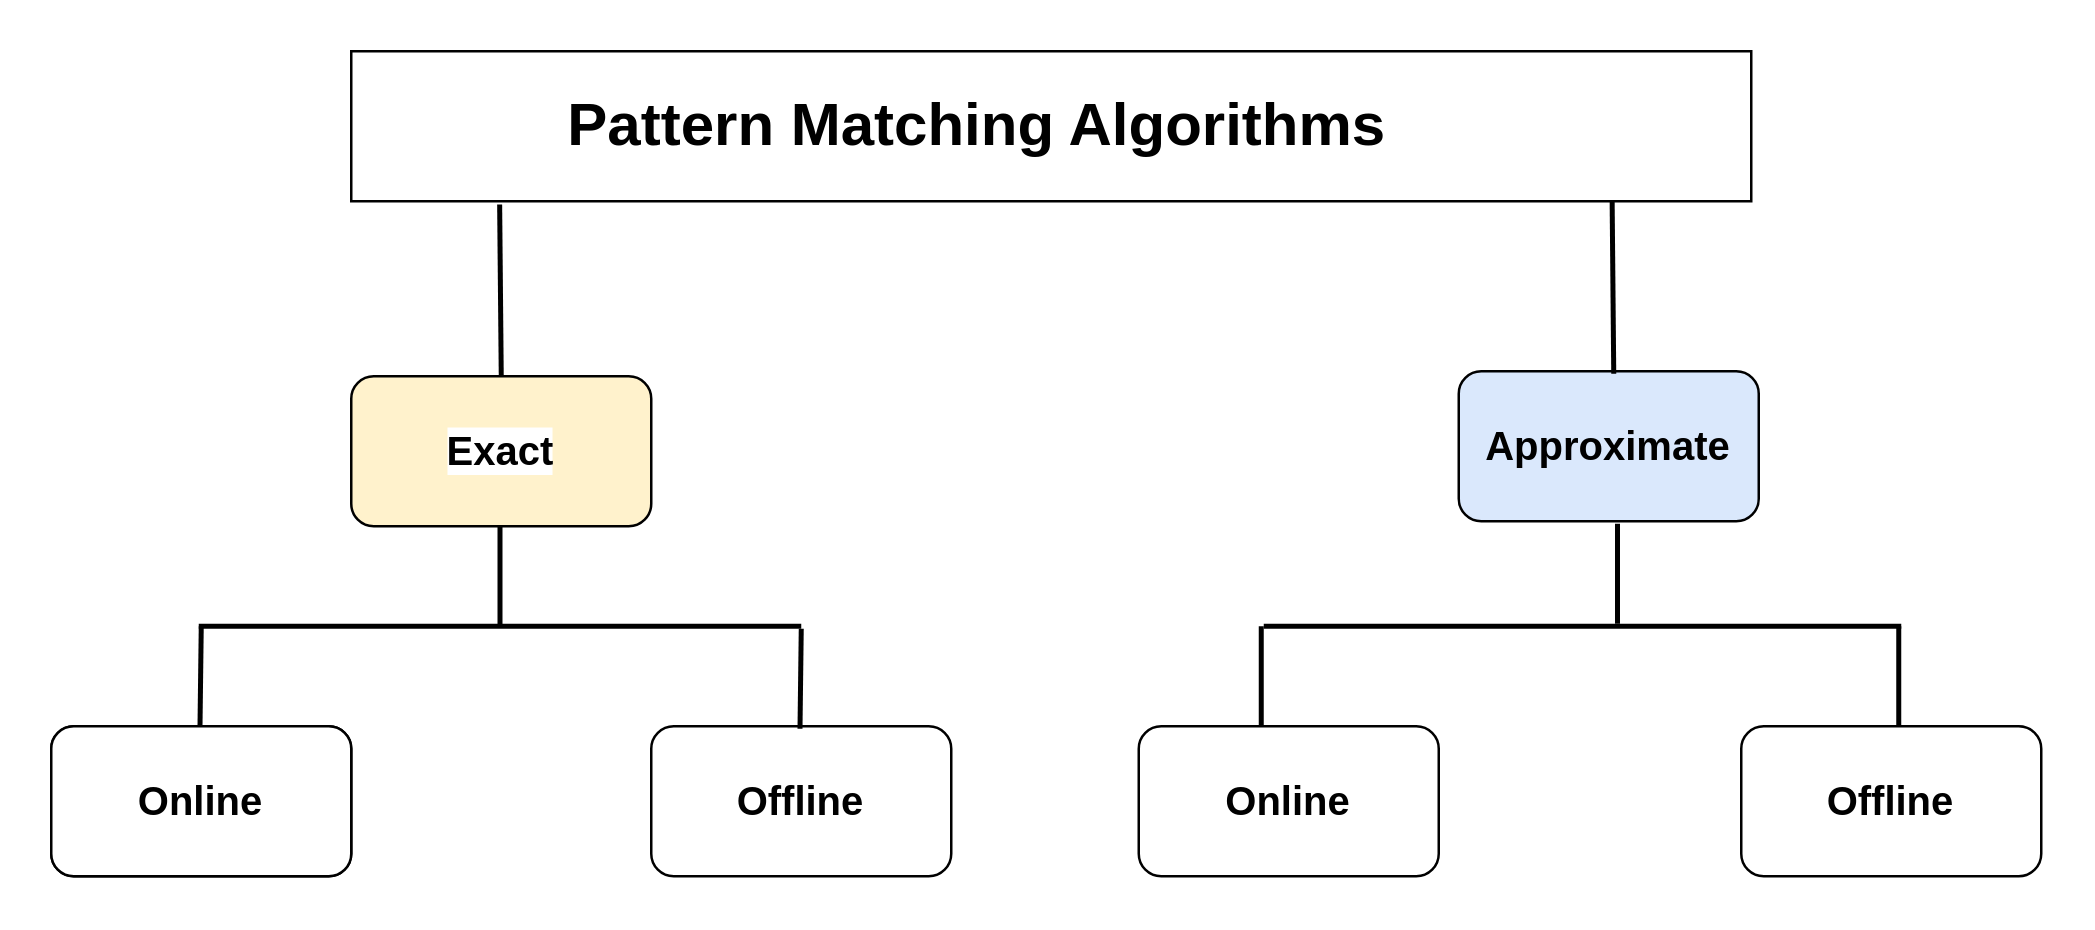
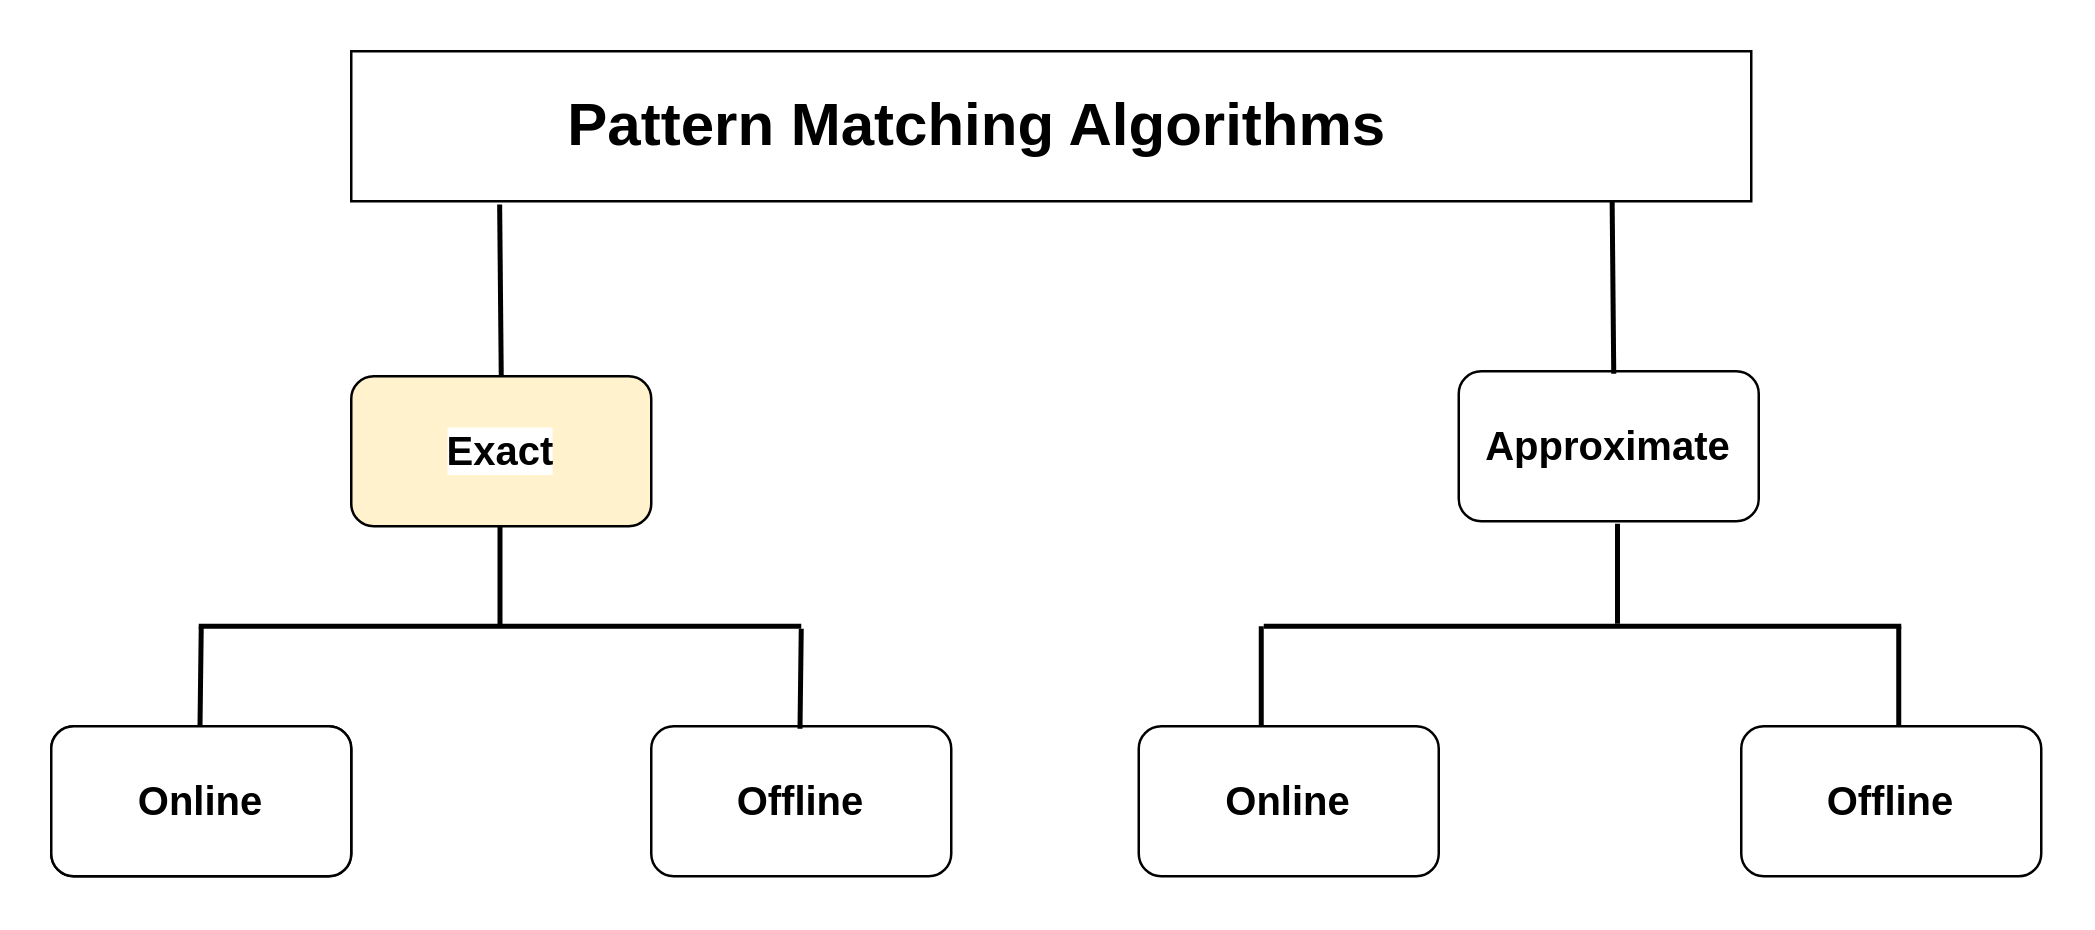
(1609, 446) -> (1609, 446)
